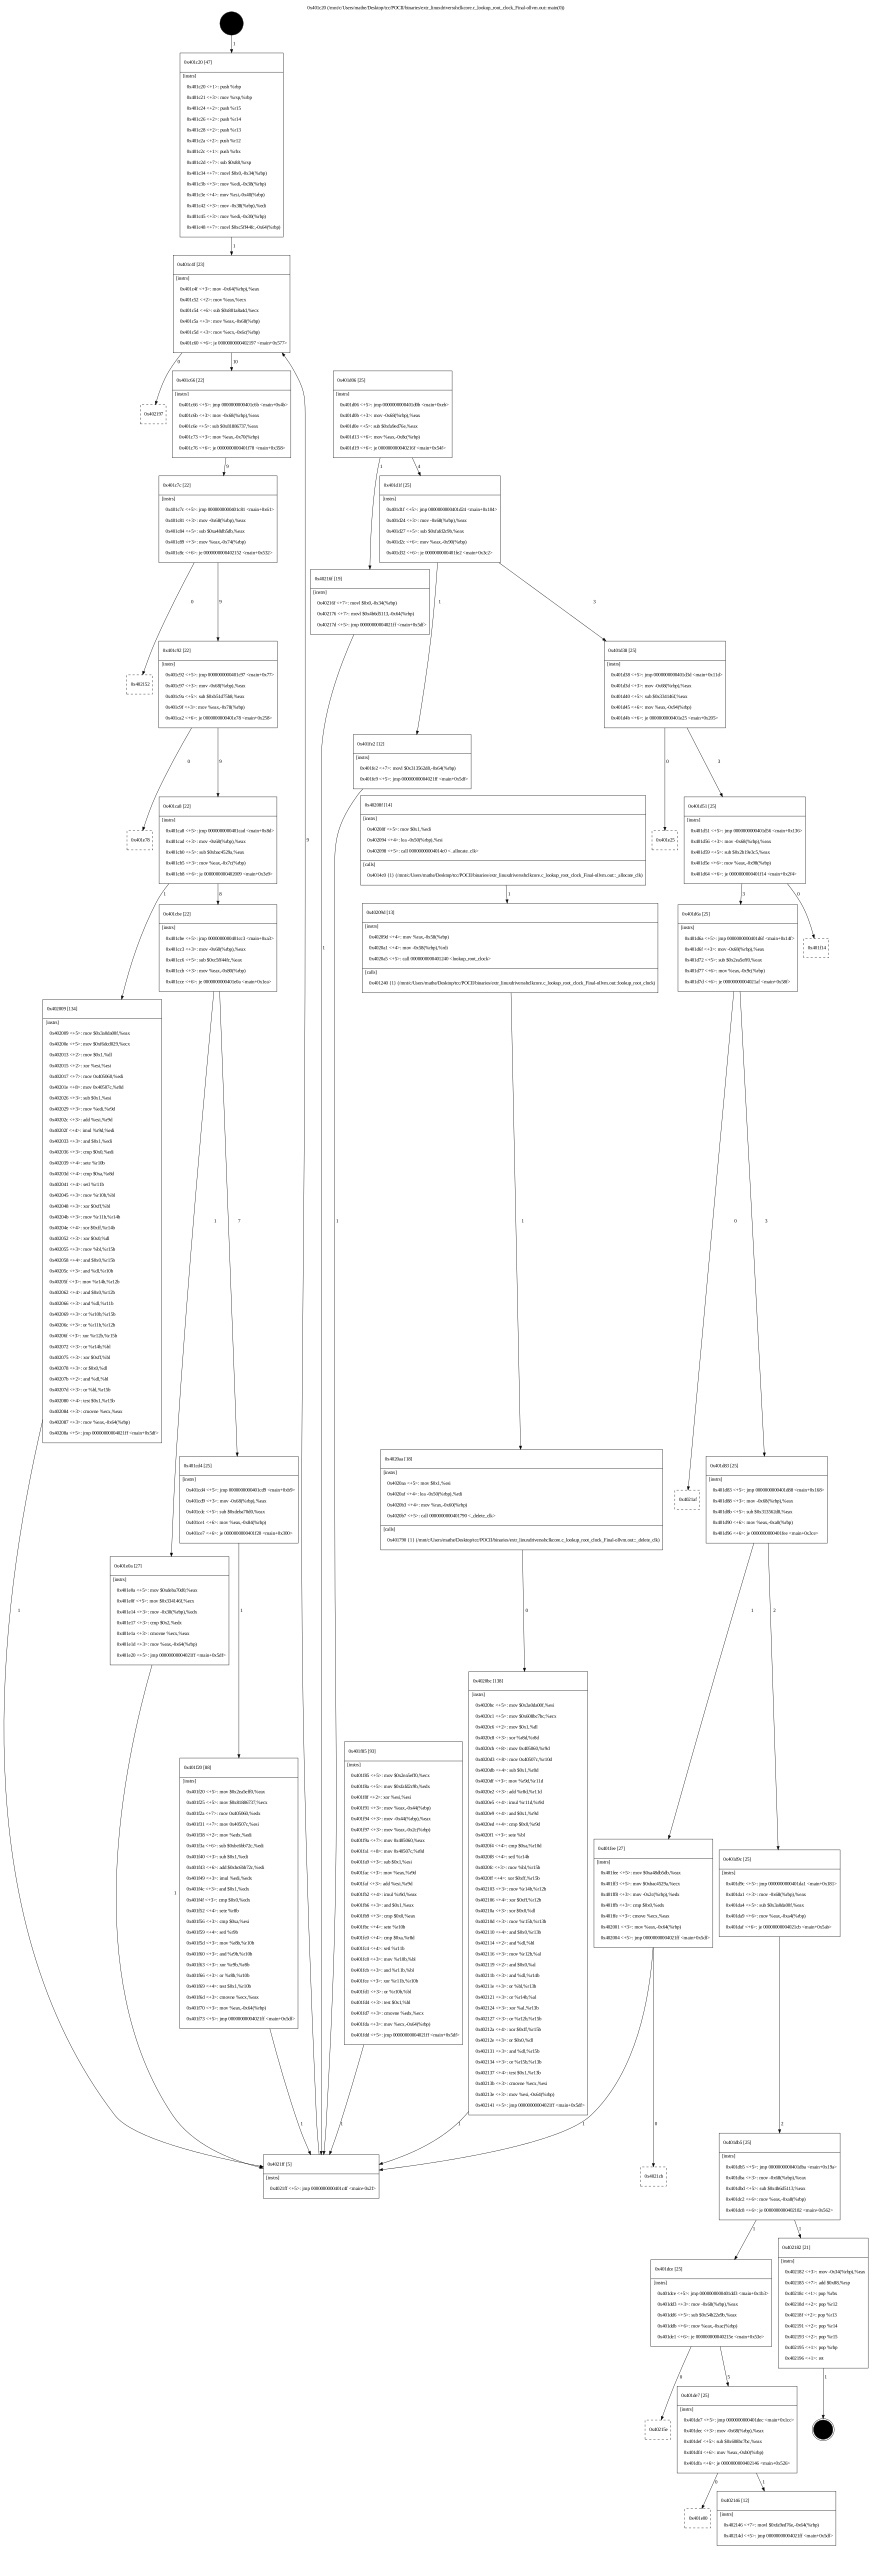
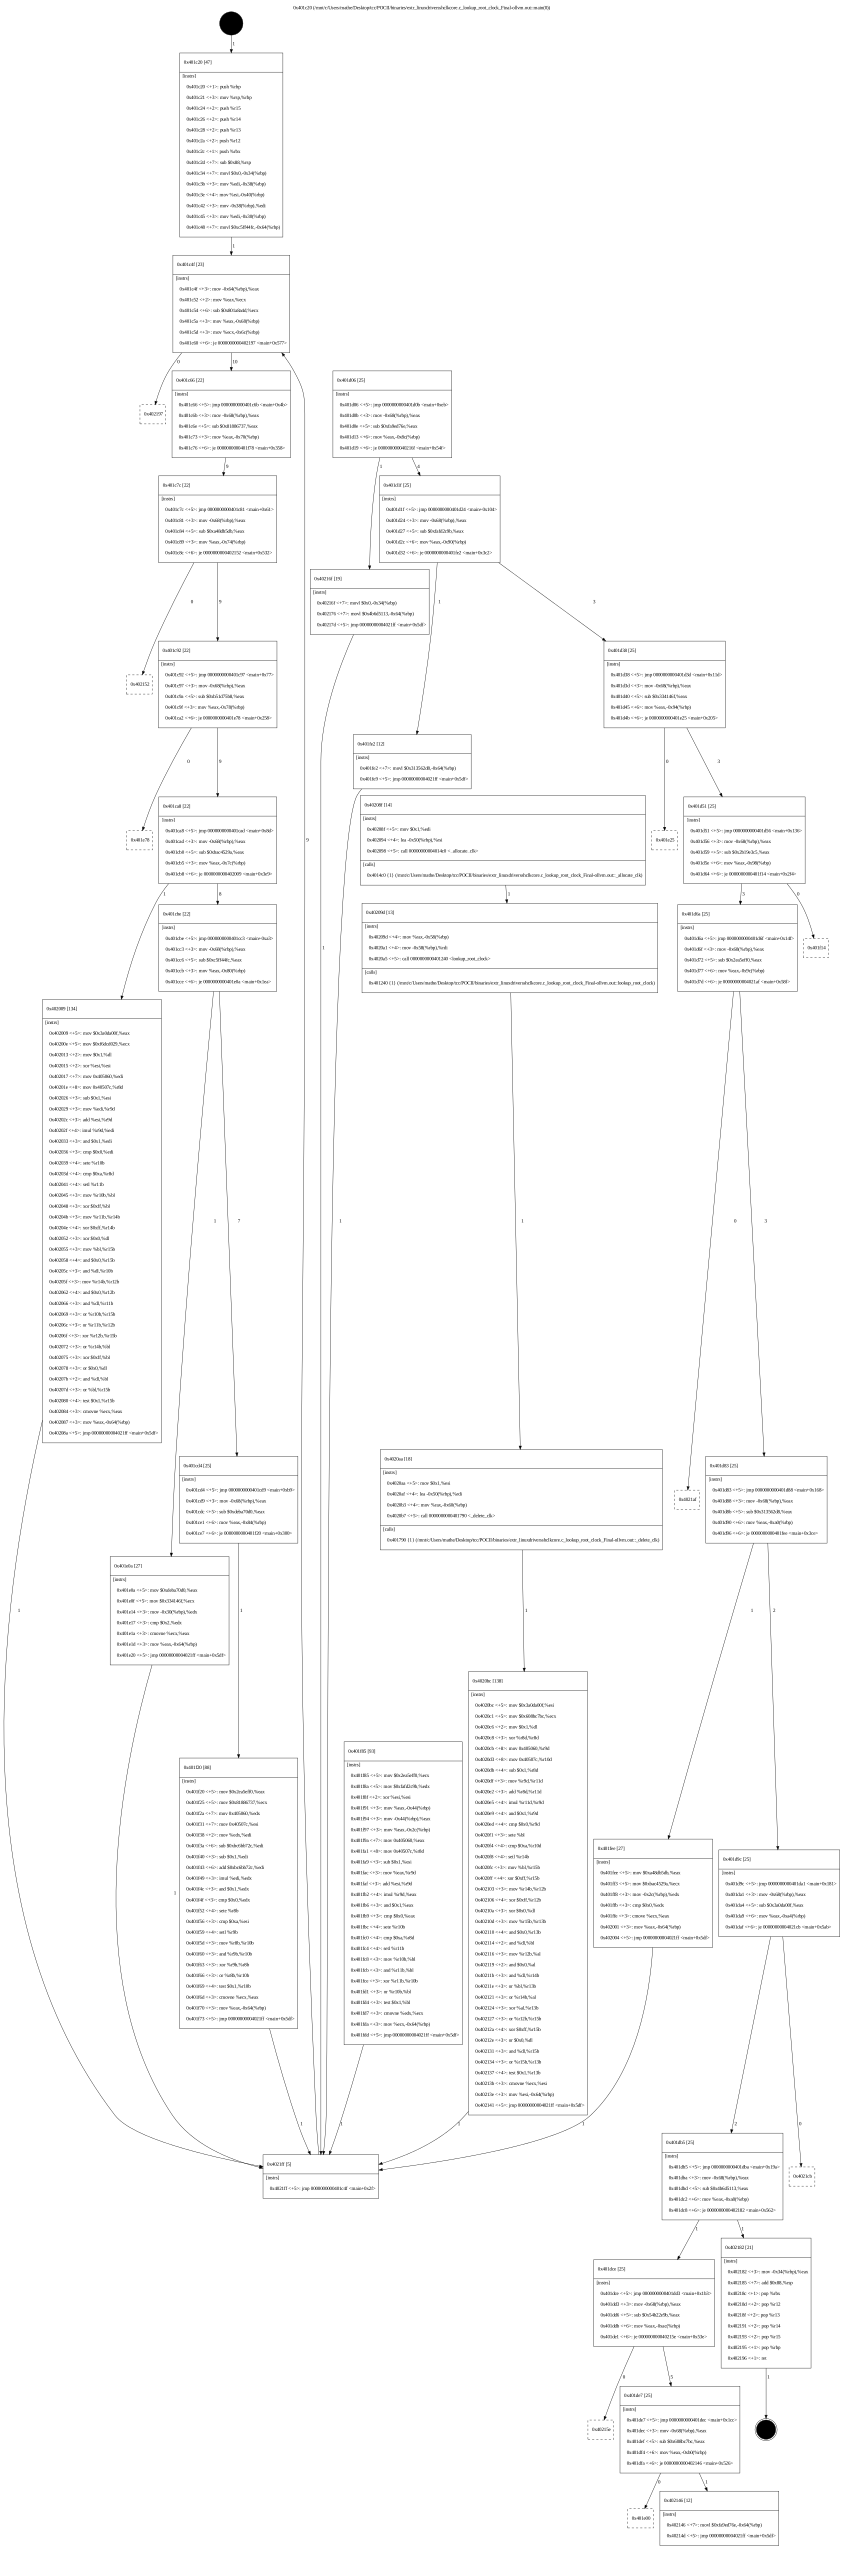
(526, 1611) -> (526, 1611)
(653, 2055) -> (792, 2050)
